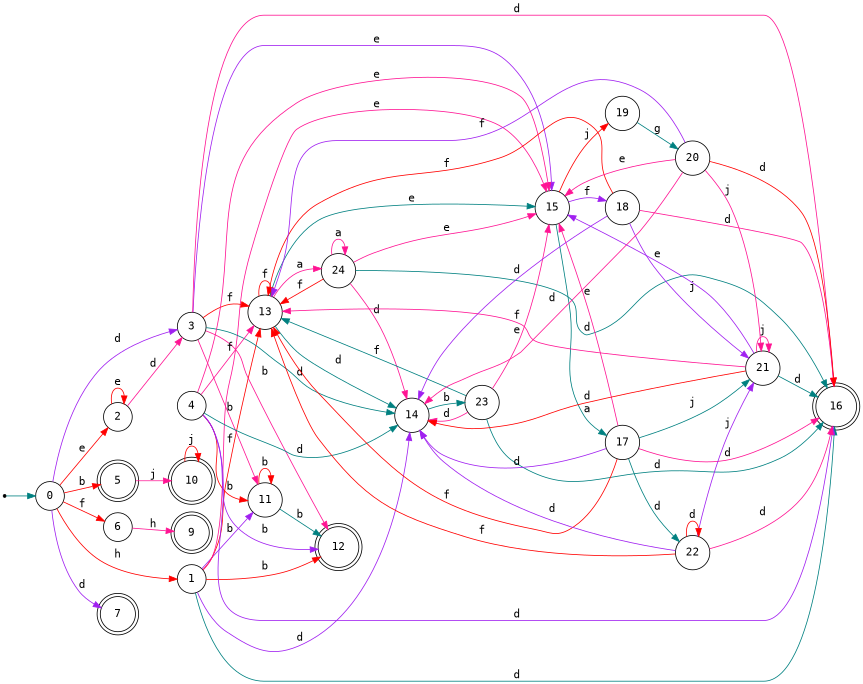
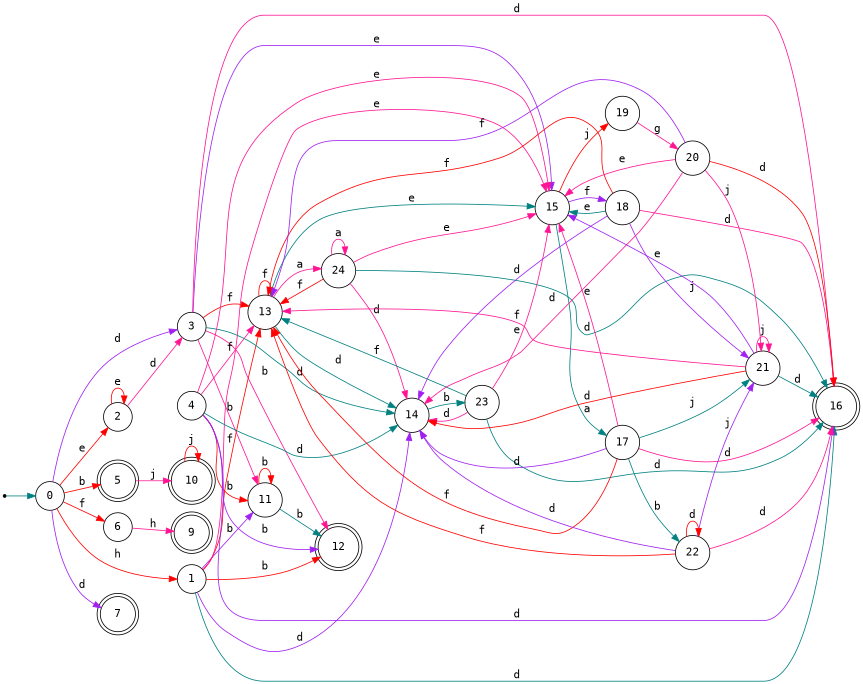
(654, 134) -> (654, 134)
none -> (591, 213)
(658, 507) -> (658, 507)
